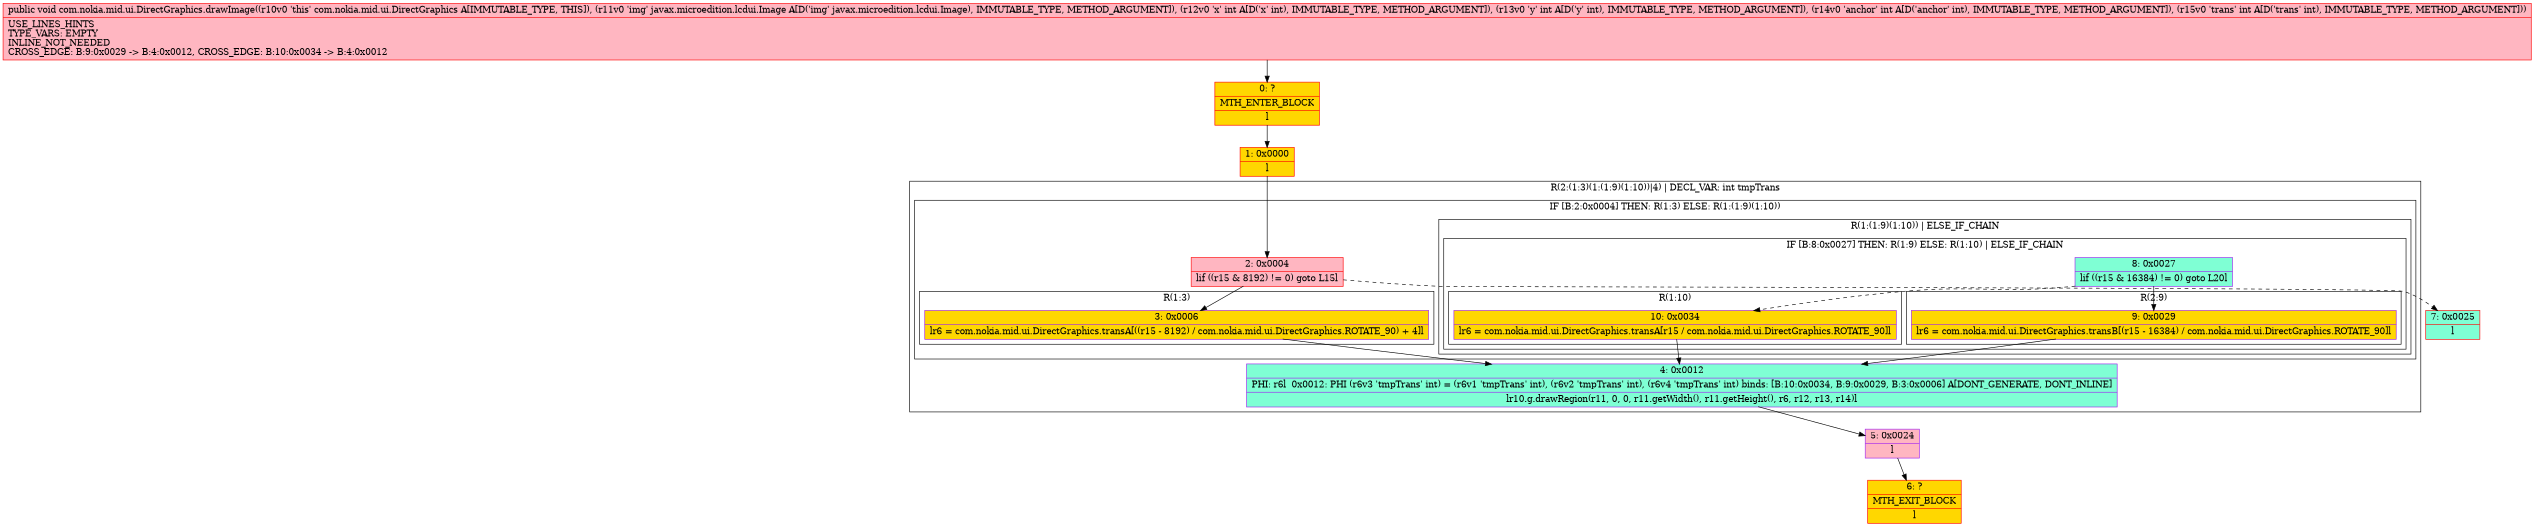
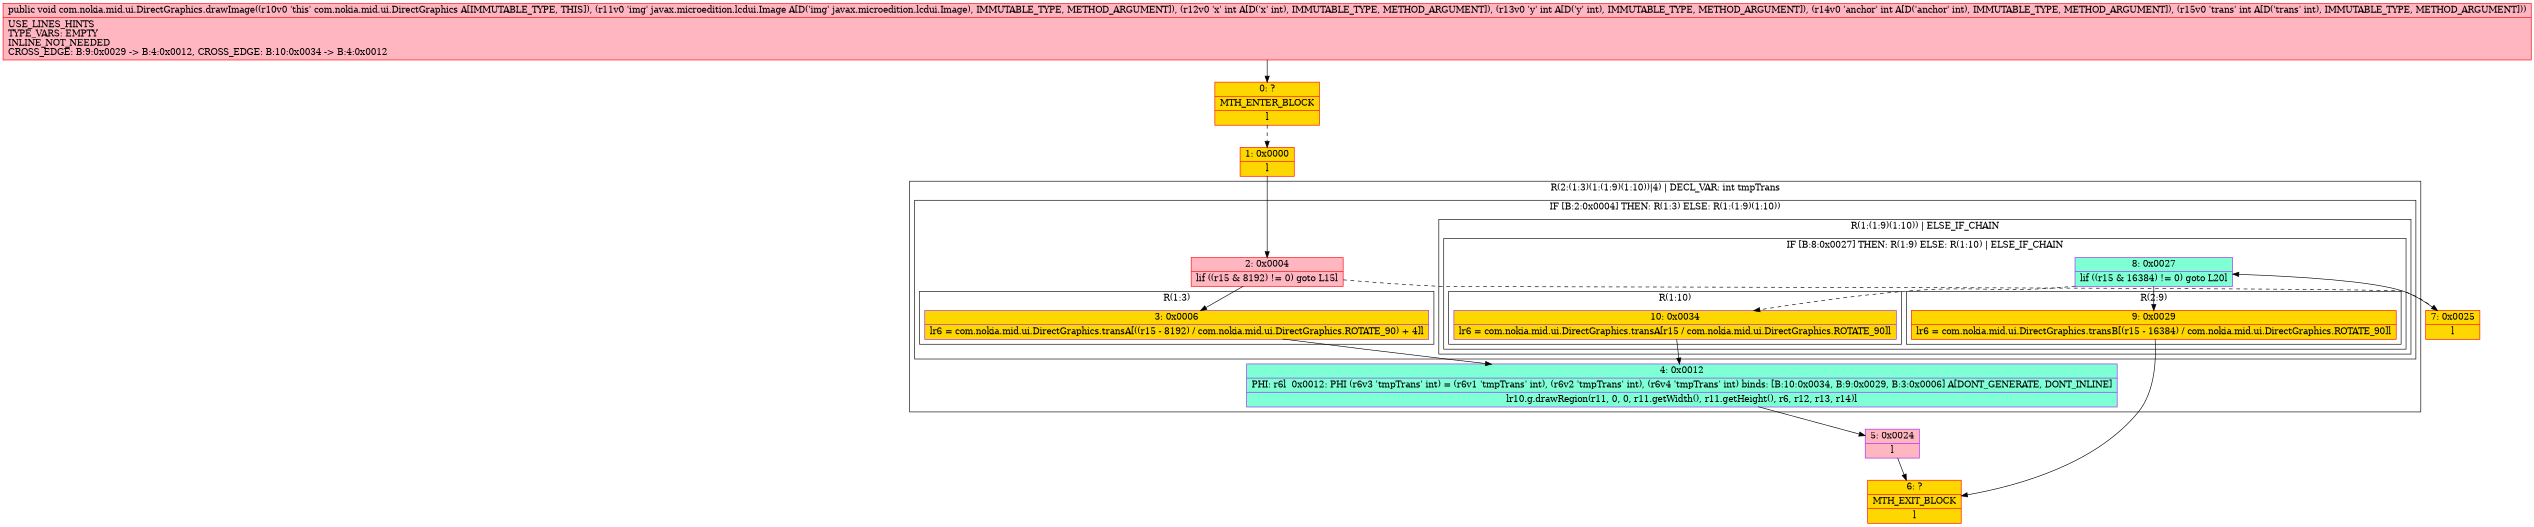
(1267, 133) -> (1267, 133)
none -> (2341, 281)
(2154, 325) -> (2154, 325)
(2453, 325) -> (2453, 325)
(1962, 352) -> (2094, 450)
